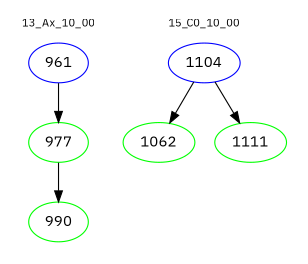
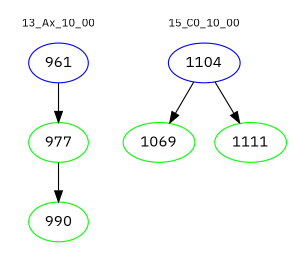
(159, 142) -> (159, 142)
